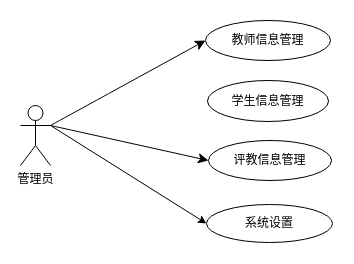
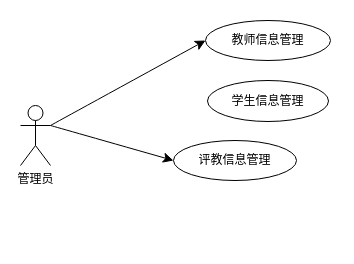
(270, 161) -> (235, 161)
(126, 173) -> none
(270, 224) -> none
